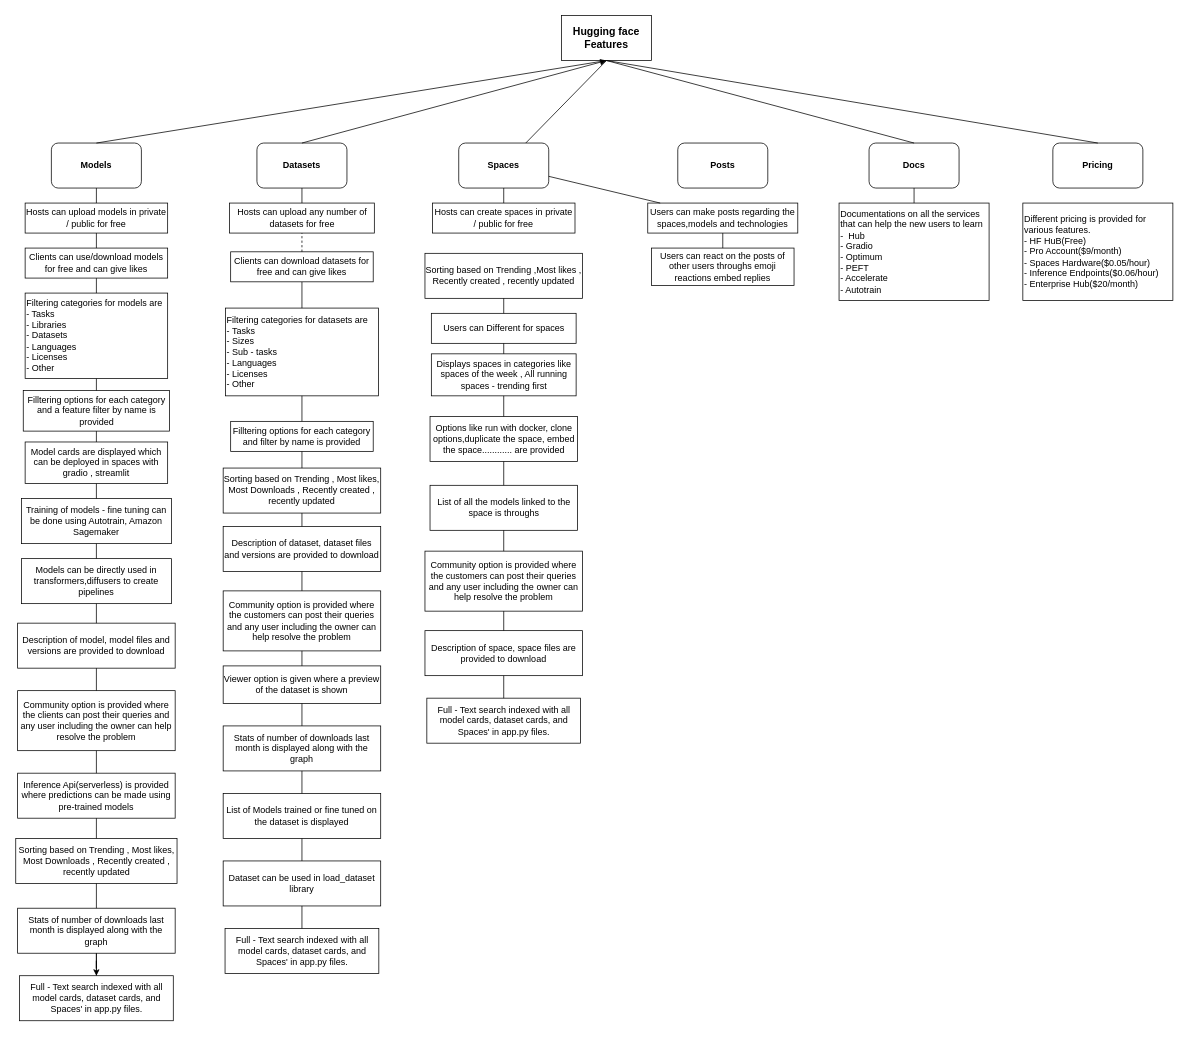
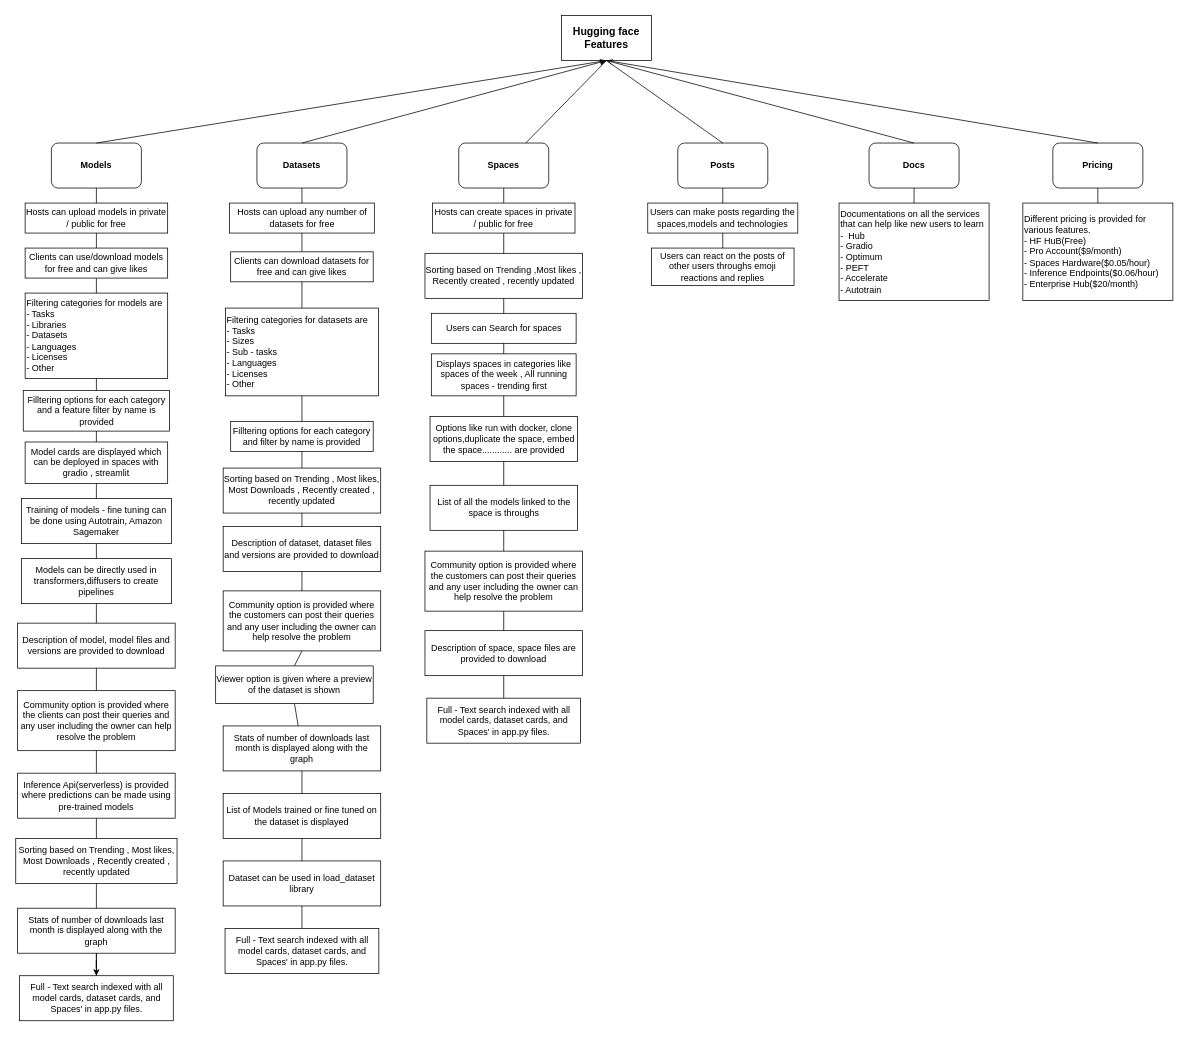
(615, 63) -> (615, 63)
none -> (665, 102)
(604, 190) -> (723, 196)
none -> (1098, 195)
(302, 242) -> (302, 242)
none -> (504, 243)
(915, 252) -> (915, 252)
(723, 267) -> (723, 267)
(504, 328) -> (504, 328)
(302, 684) -> (294, 684)
